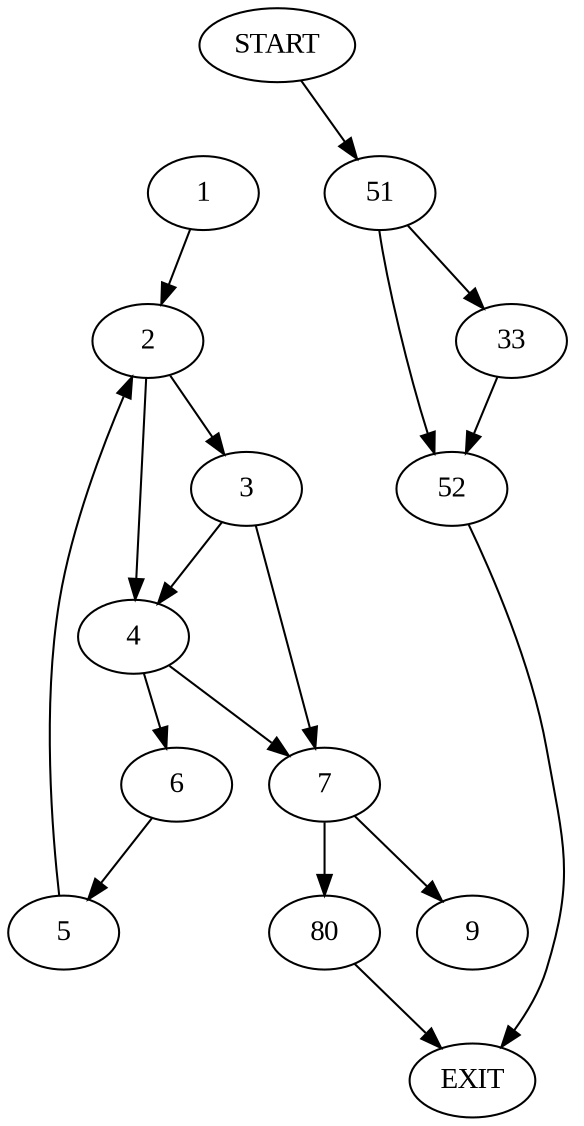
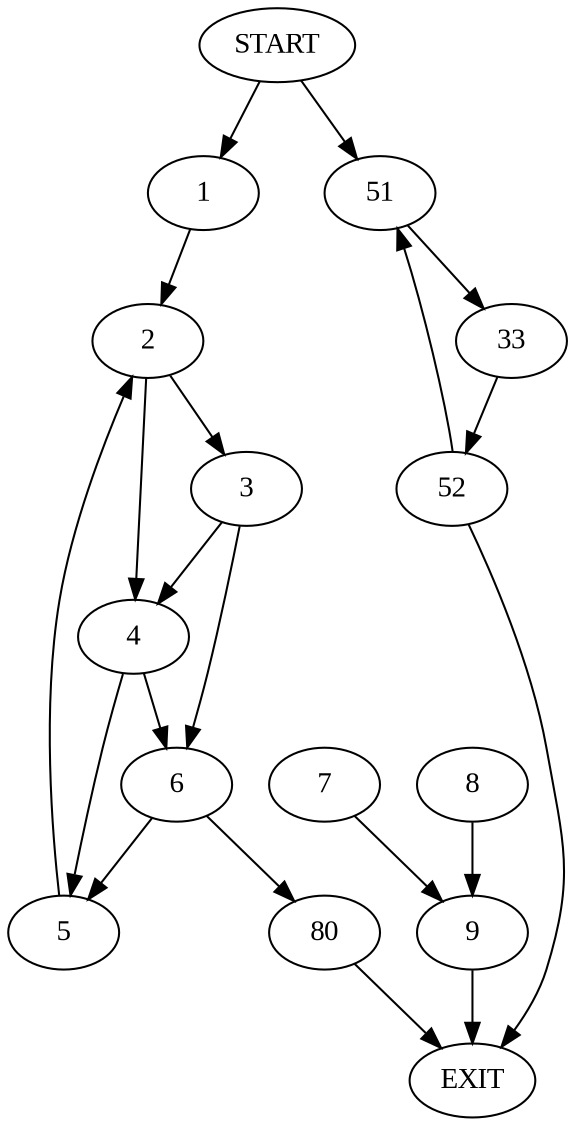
none -> (245, 110)
(400, 333) -> (432, 349)
(283, 627) -> (218, 627)
(221, 704) -> (96, 774)
none -> (472, 785)
(325, 849) -> (243, 851)
none -> (472, 996)
